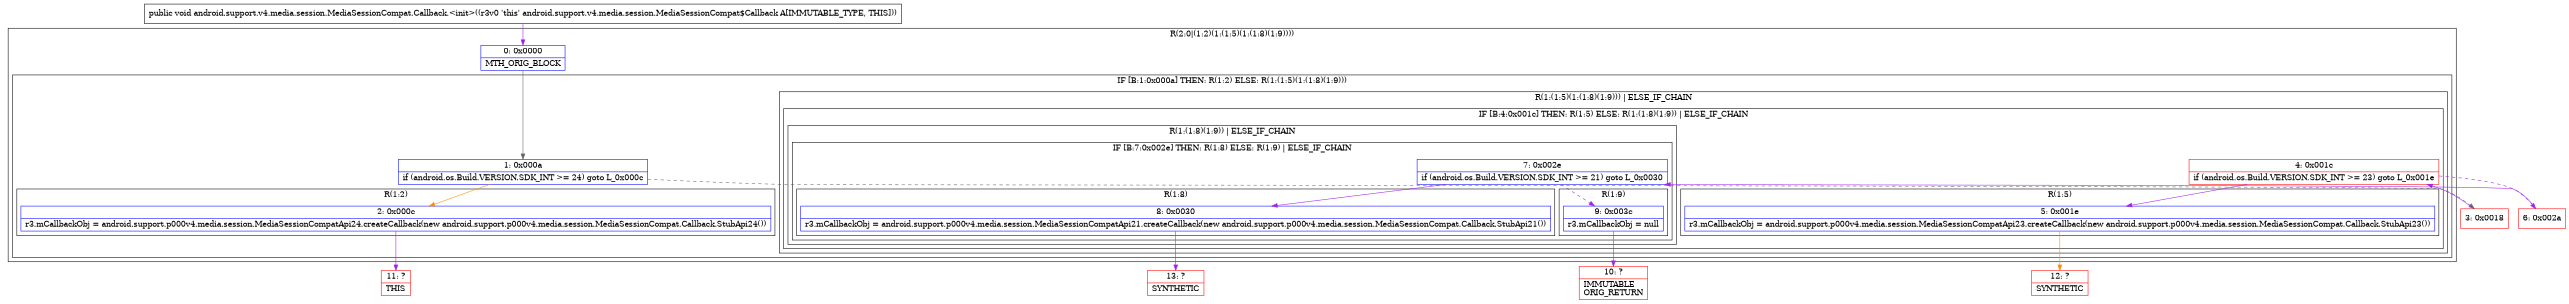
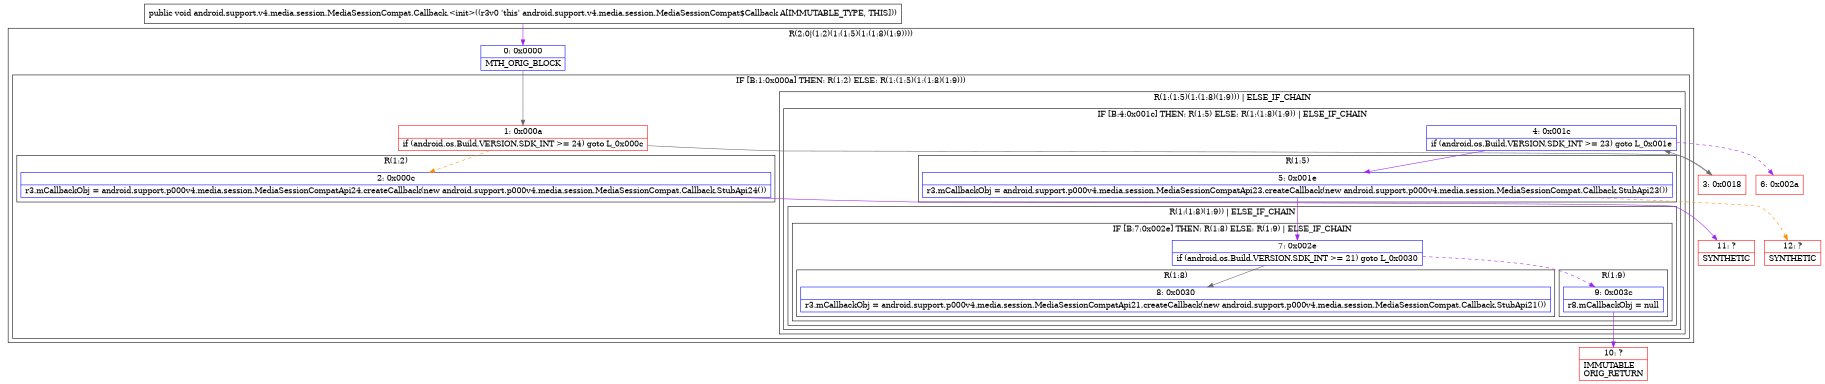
(523, 172) -> (523, 138)
(2314, 172) -> (1552, 138)
(2107, 185) -> (1297, 216)
(1515, 186) -> (1180, 152)
(462, 194) -> (462, 161)
(1362, 195) -> (1239, 275)
(2454, 195) -> (1692, 162)
(1613, 225) -> (1613, 305)
(2060, 245) -> (1699, 202)
(1176, 283) -> none
(396, 289) -> (1726, 259)
